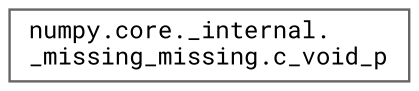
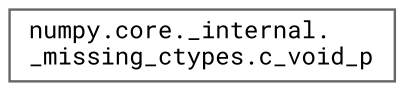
(209, 45) -> (202, 45)
